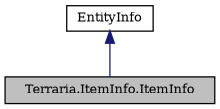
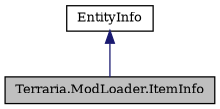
(110, 90) -> (110, 90)
